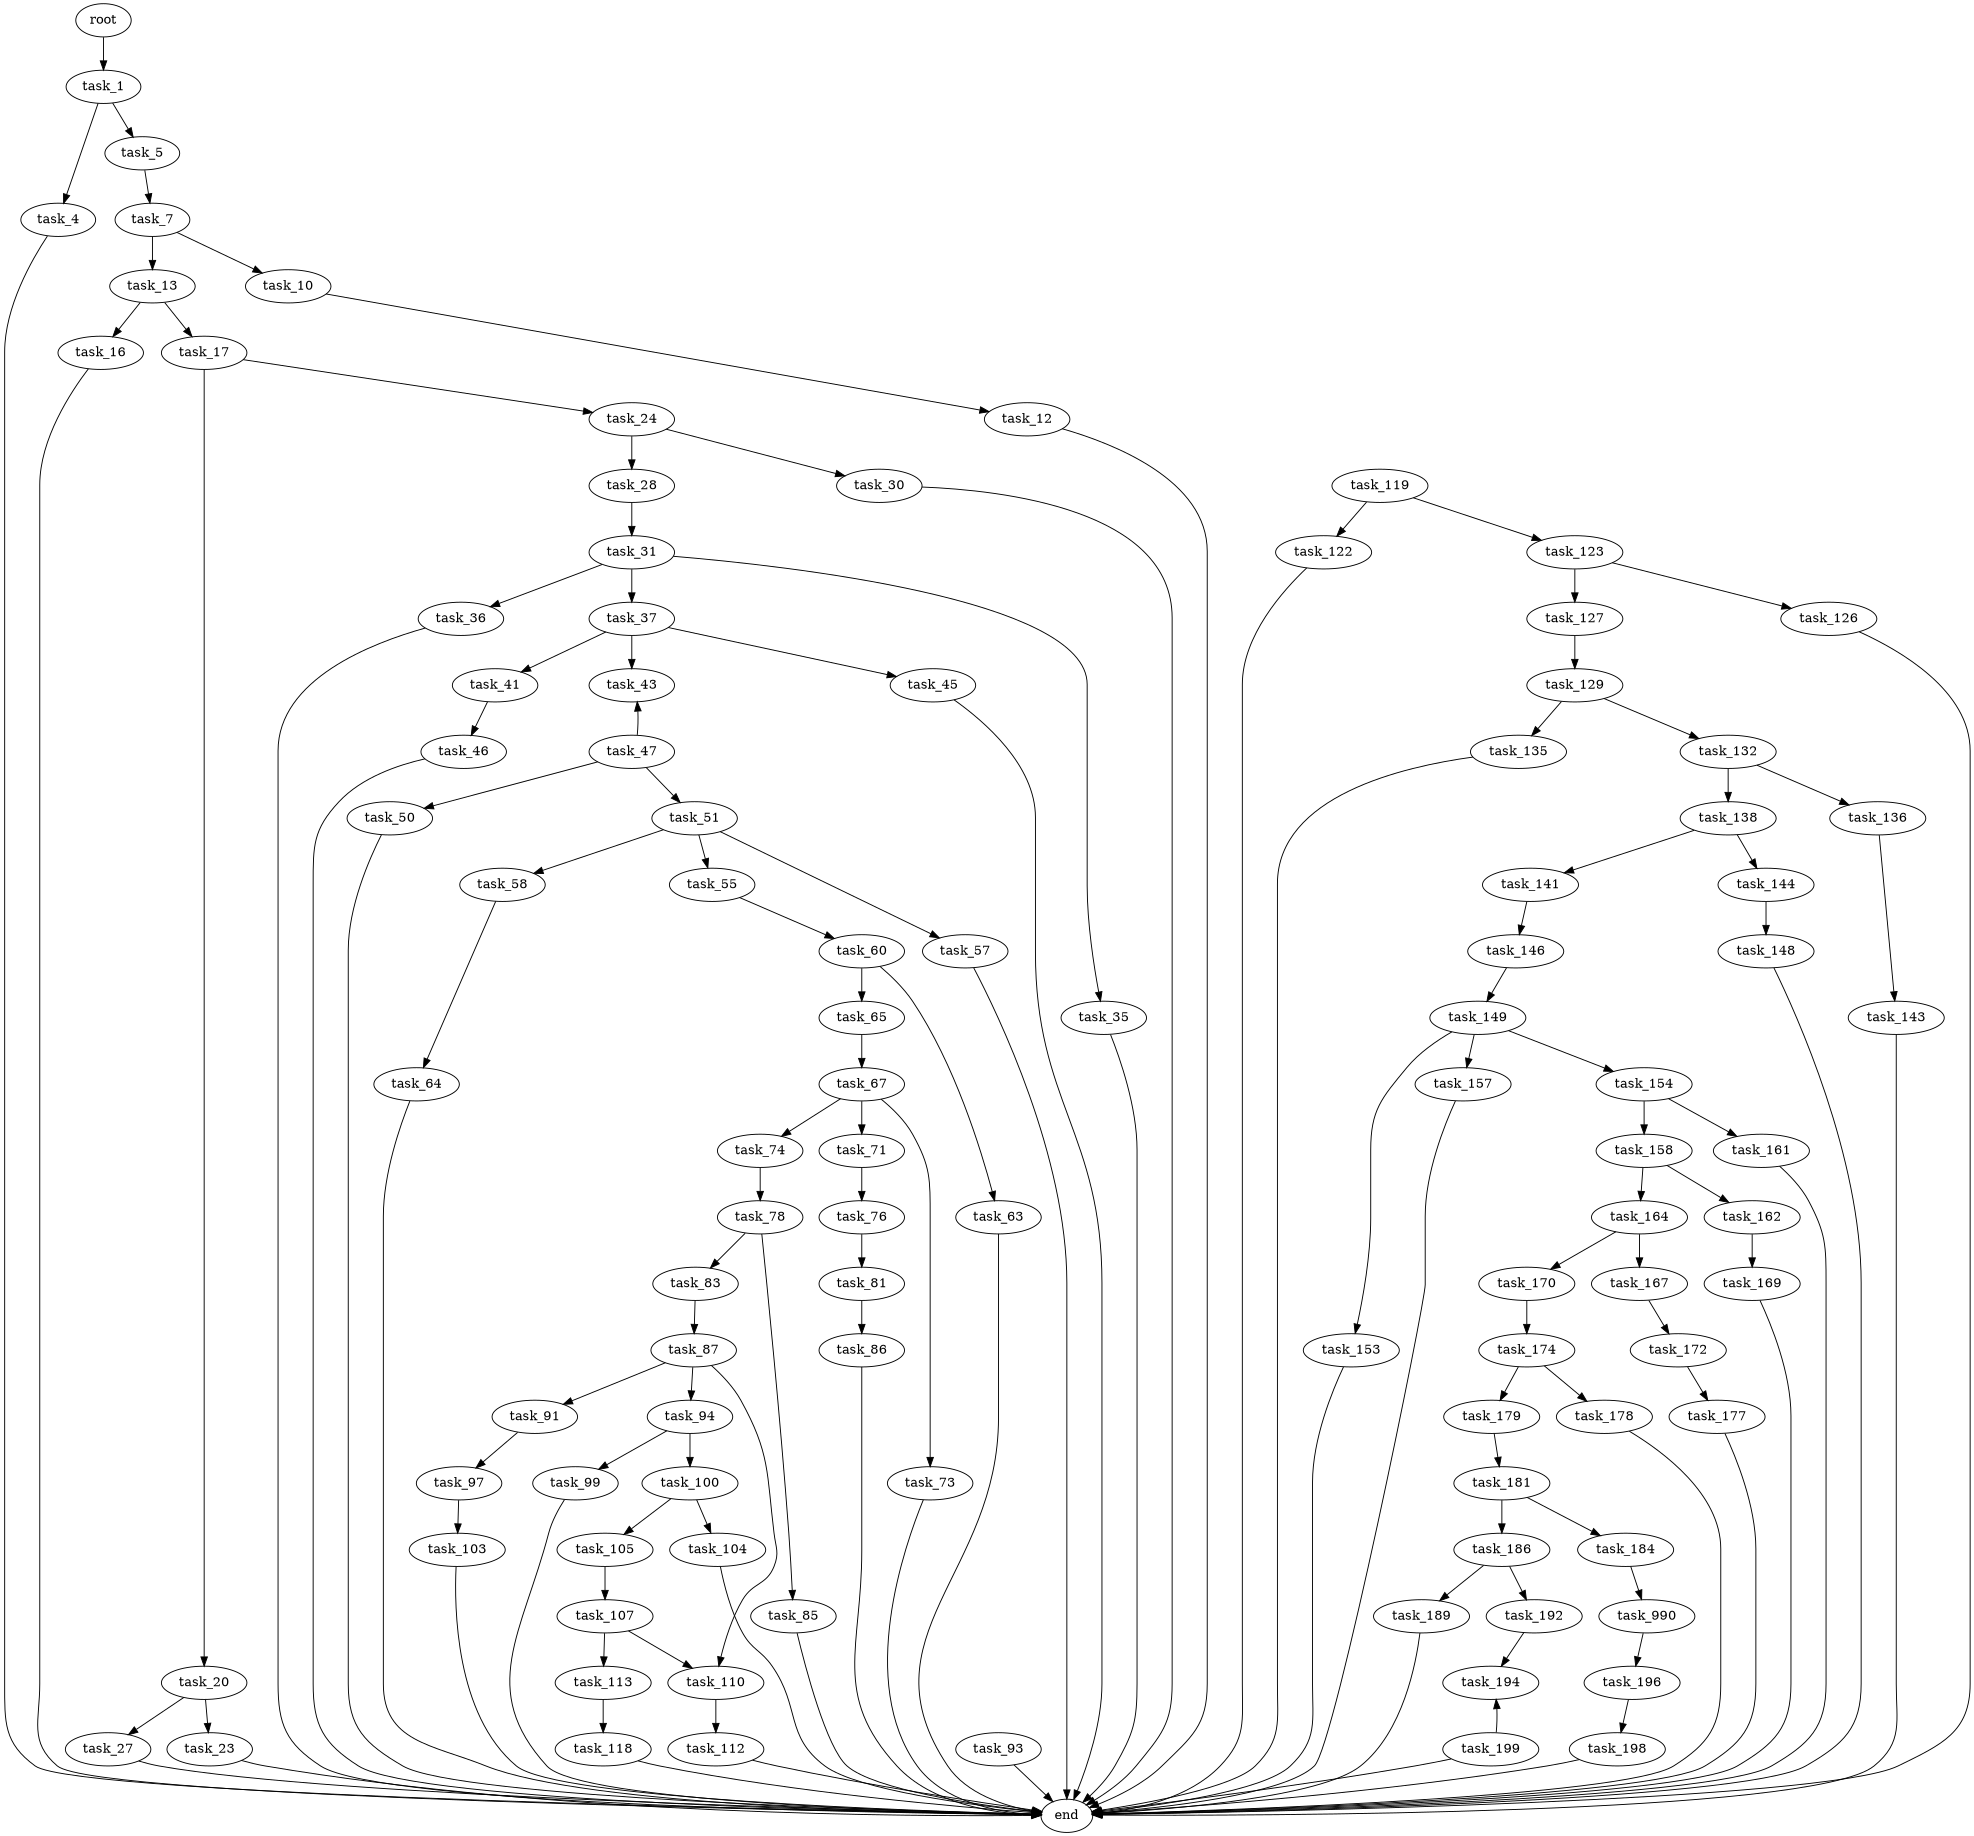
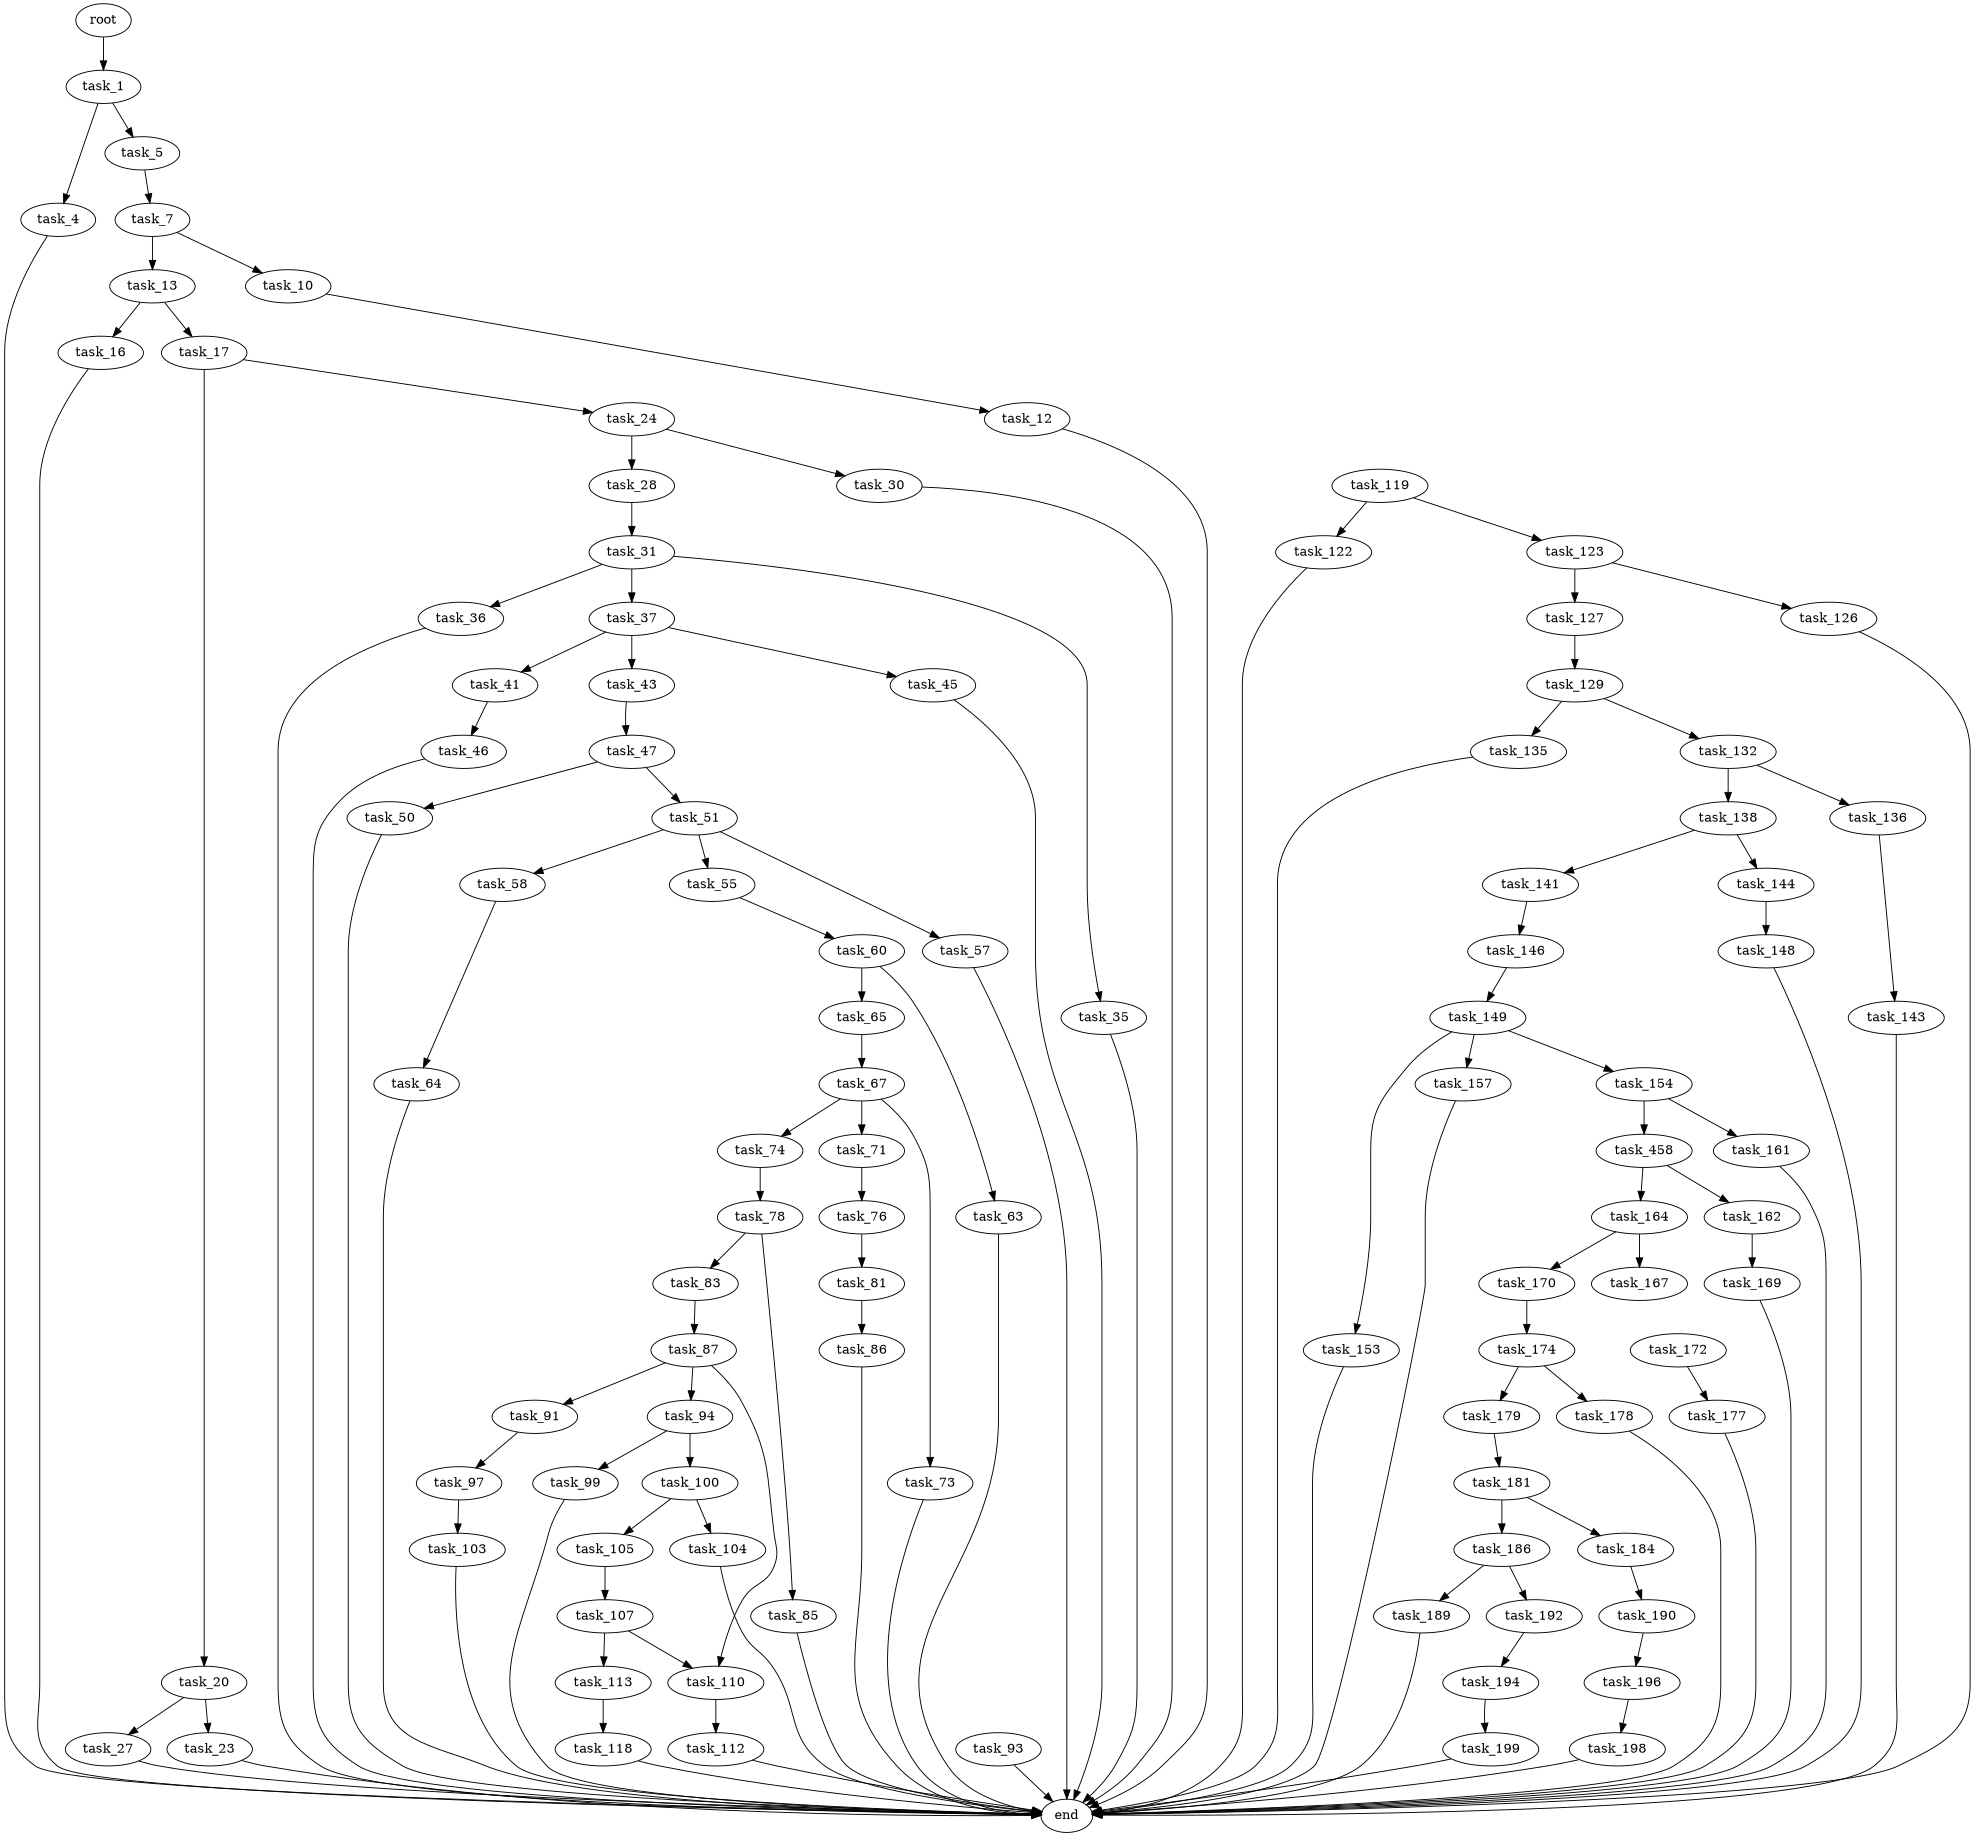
(638, 723) -> (626, 714)
(1644, 1151) -> (1644, 1151)
(1656, 1313) -> none
(1647, 1616) -> (1647, 1616)
(1497, 1721) -> (1485, 1711)
